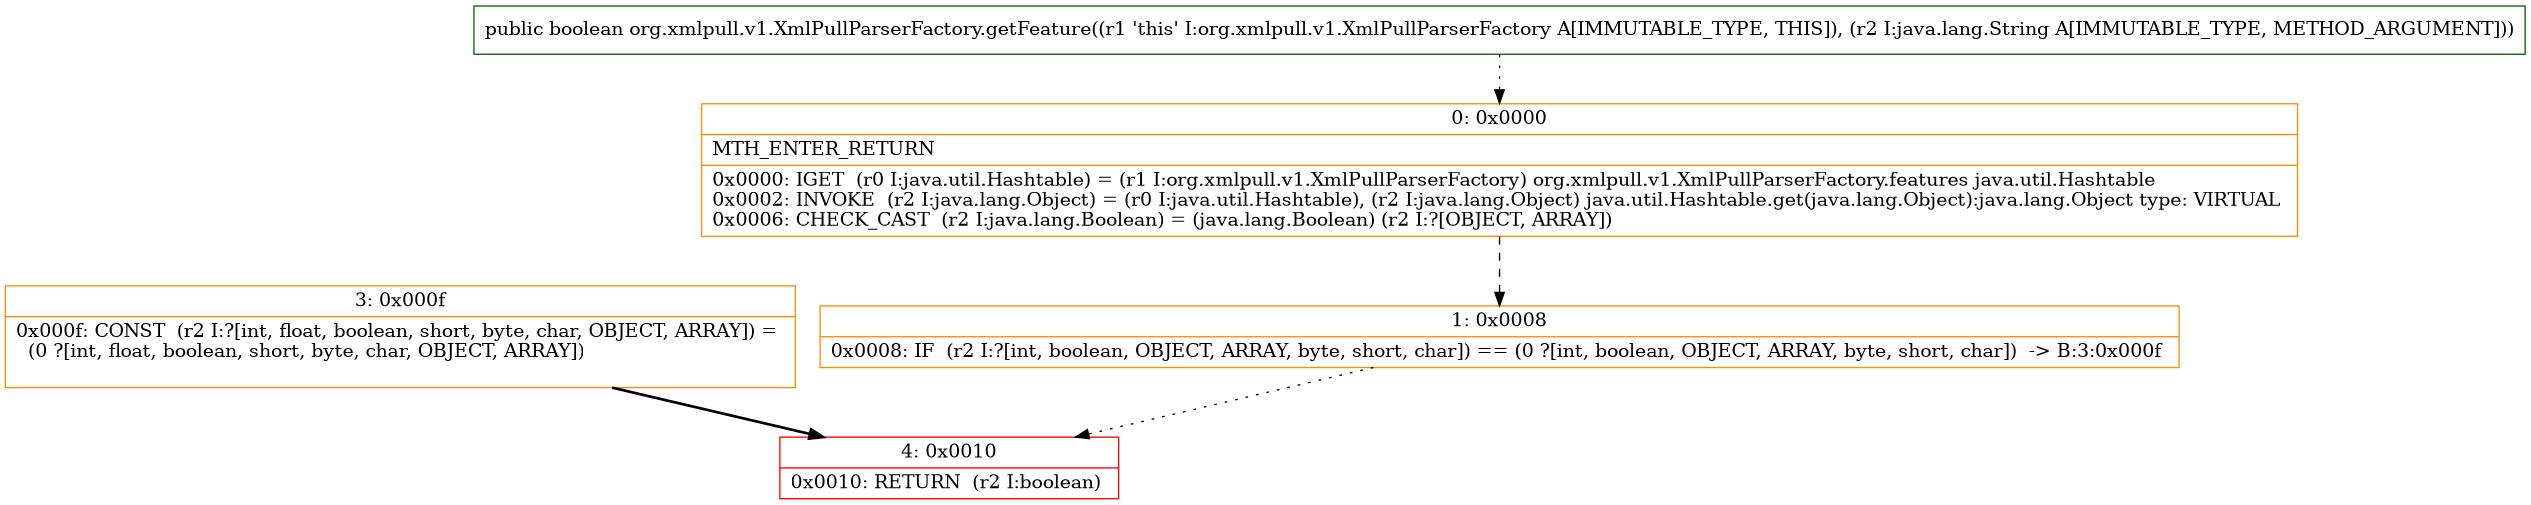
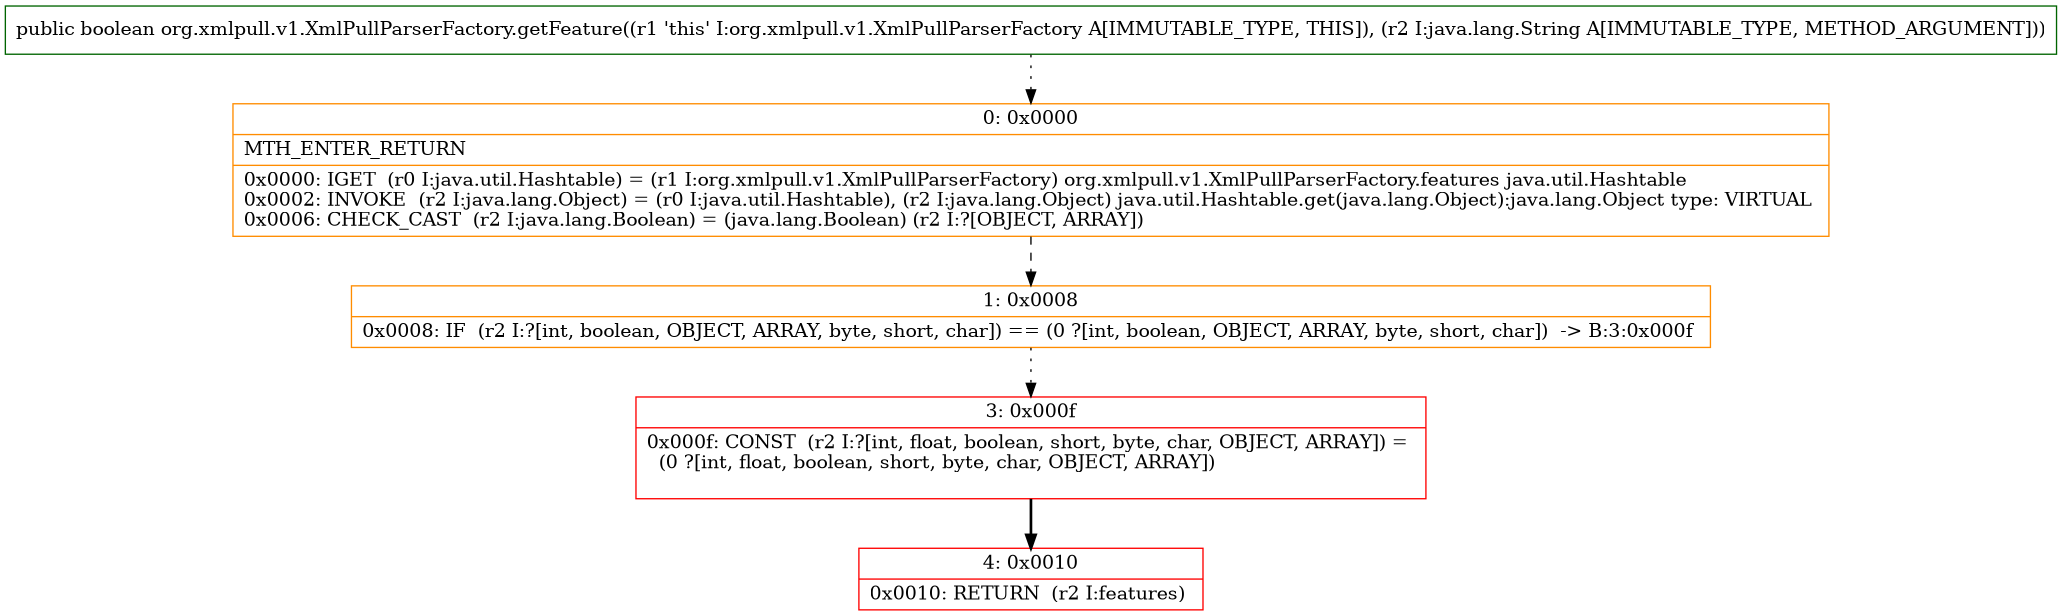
(400, 337) -> (1031, 448)
(1231, 401) -> (1031, 365)
(949, 483) -> (1031, 594)
